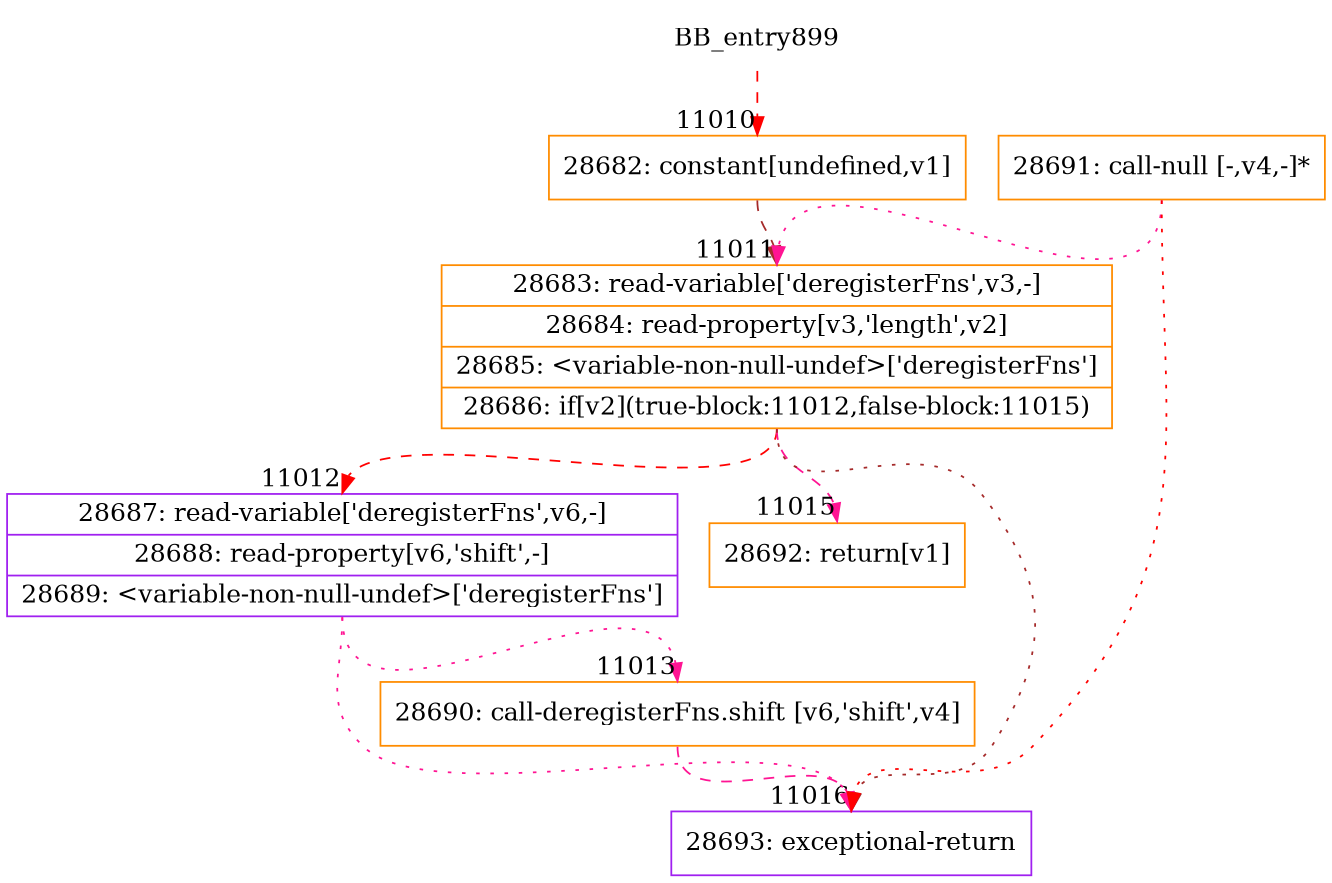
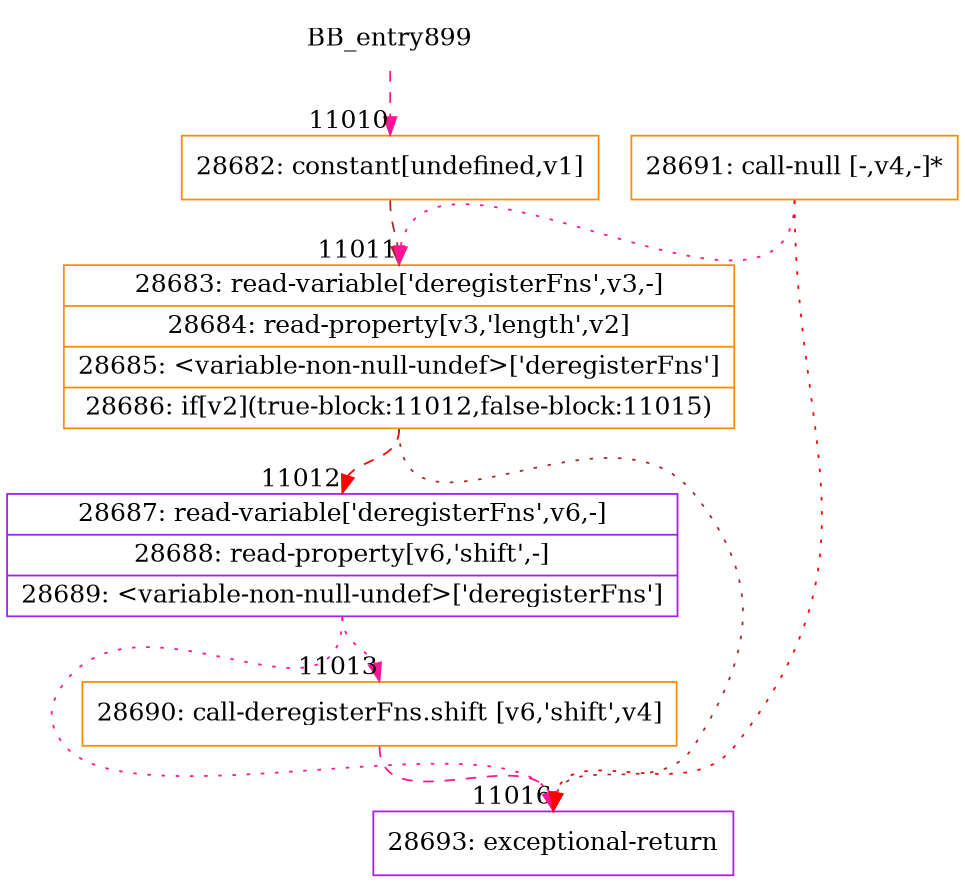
(757, 94) -> (390, 94)
(837, 555) -> none
